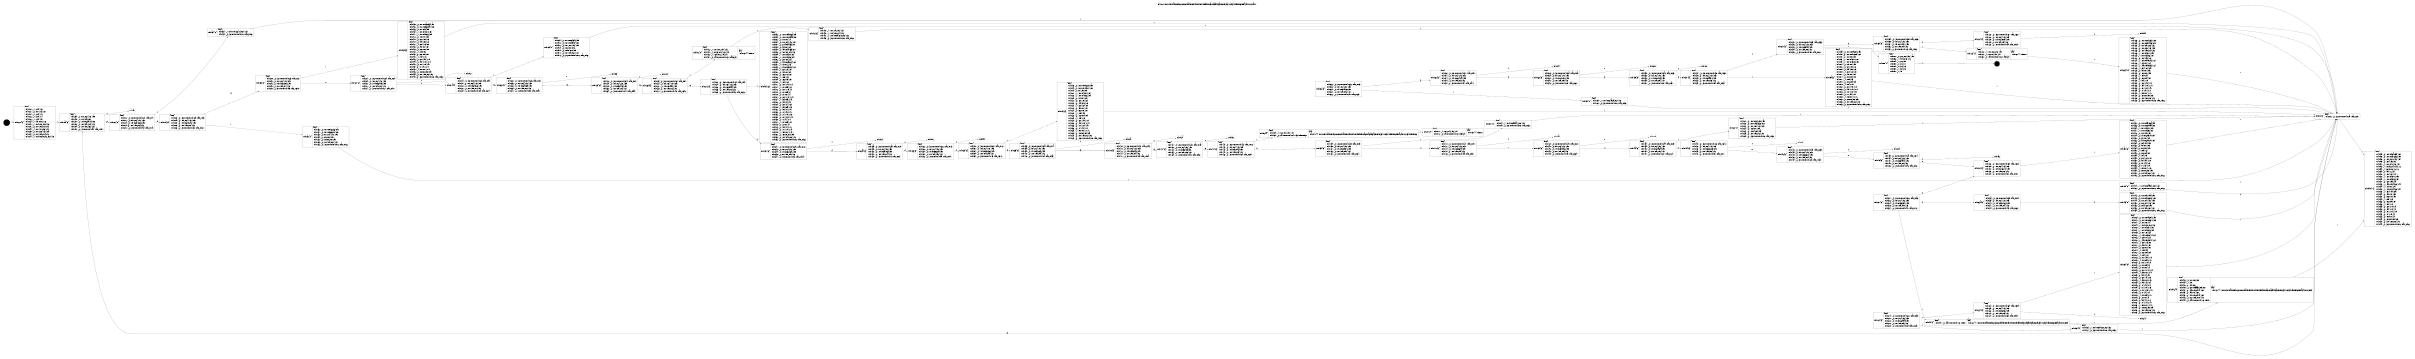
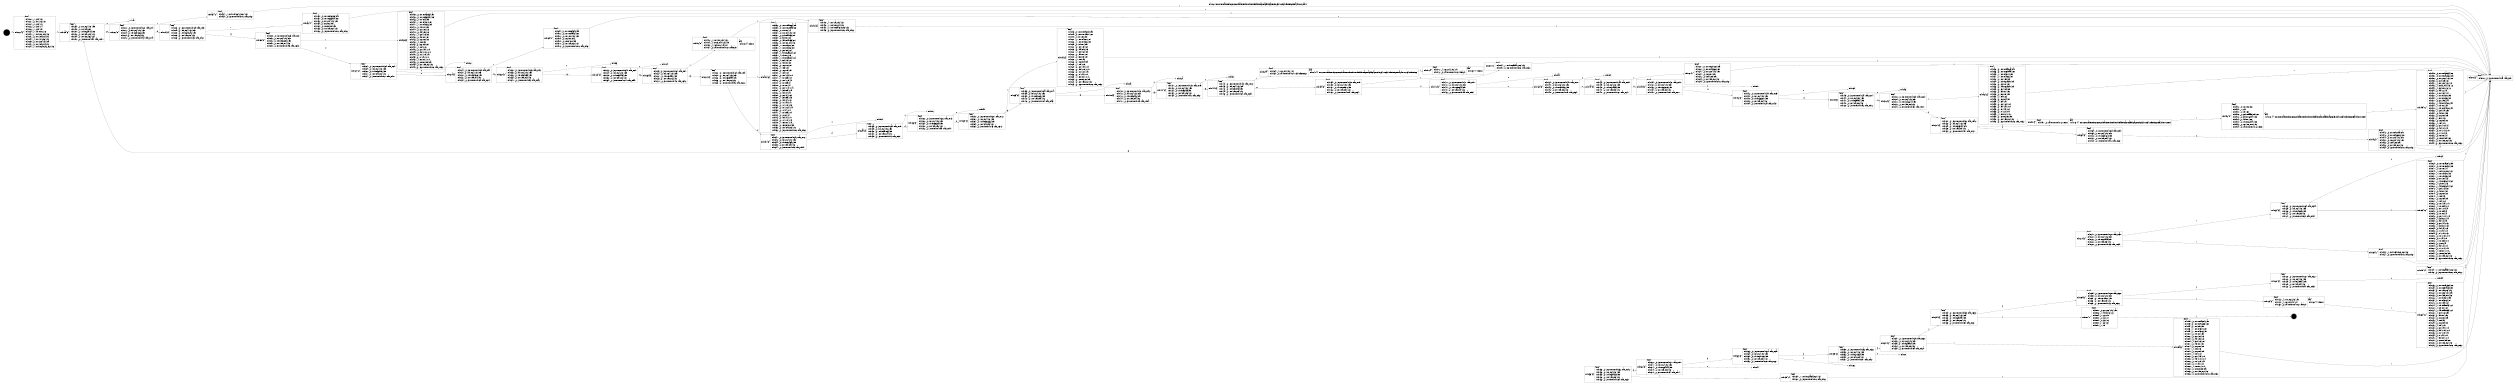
(2351, 137) -> (2474, 88)
(1946, 186) -> (1928, 113)
